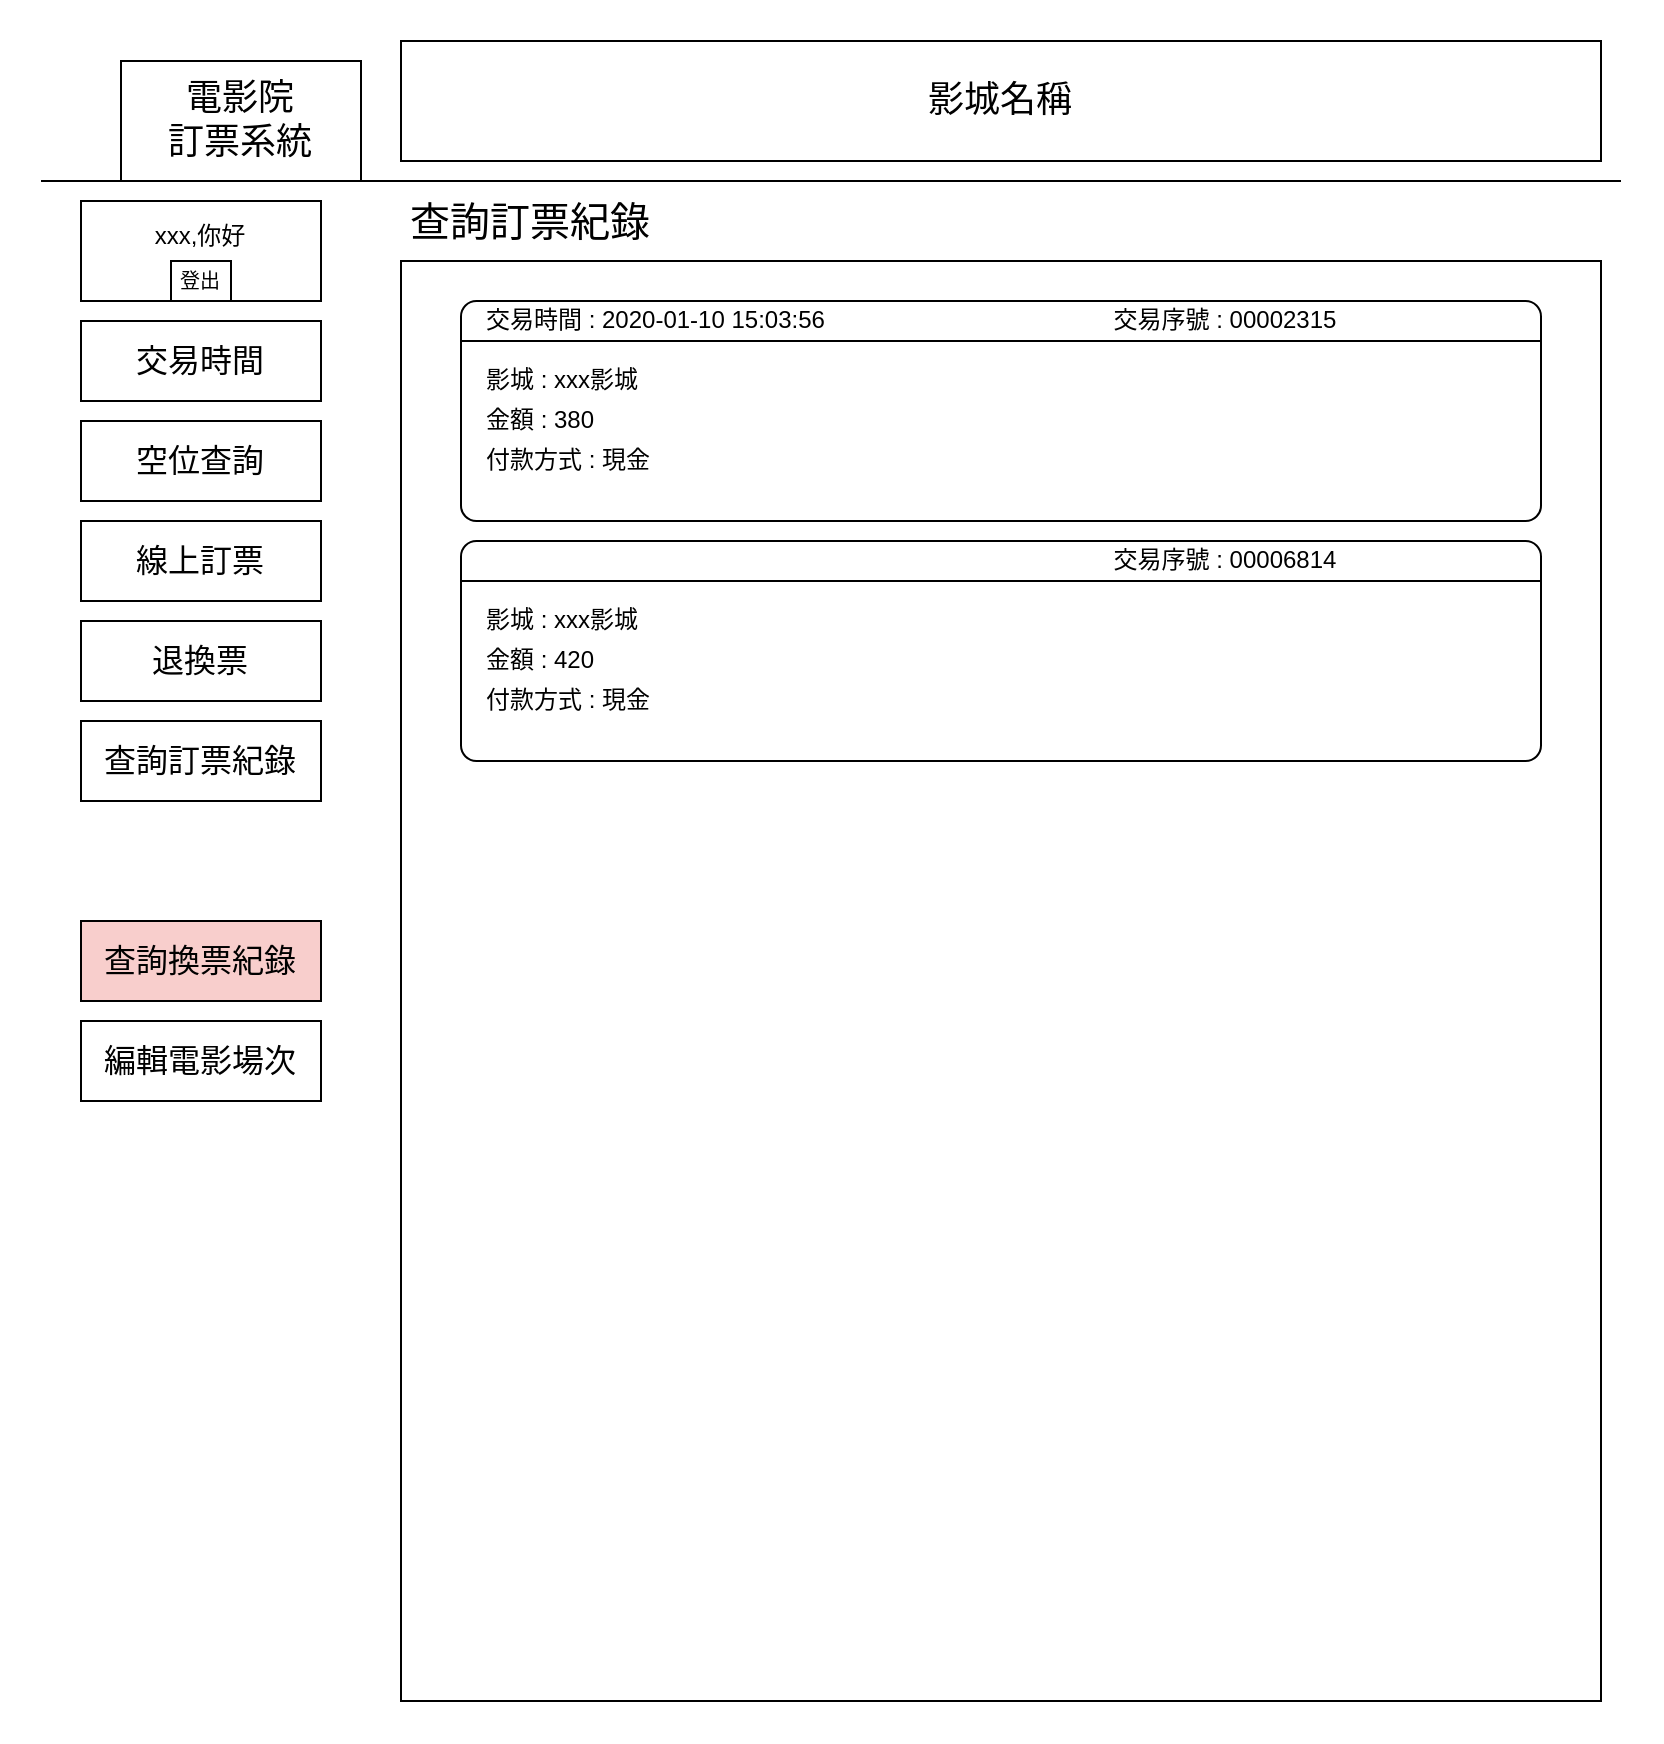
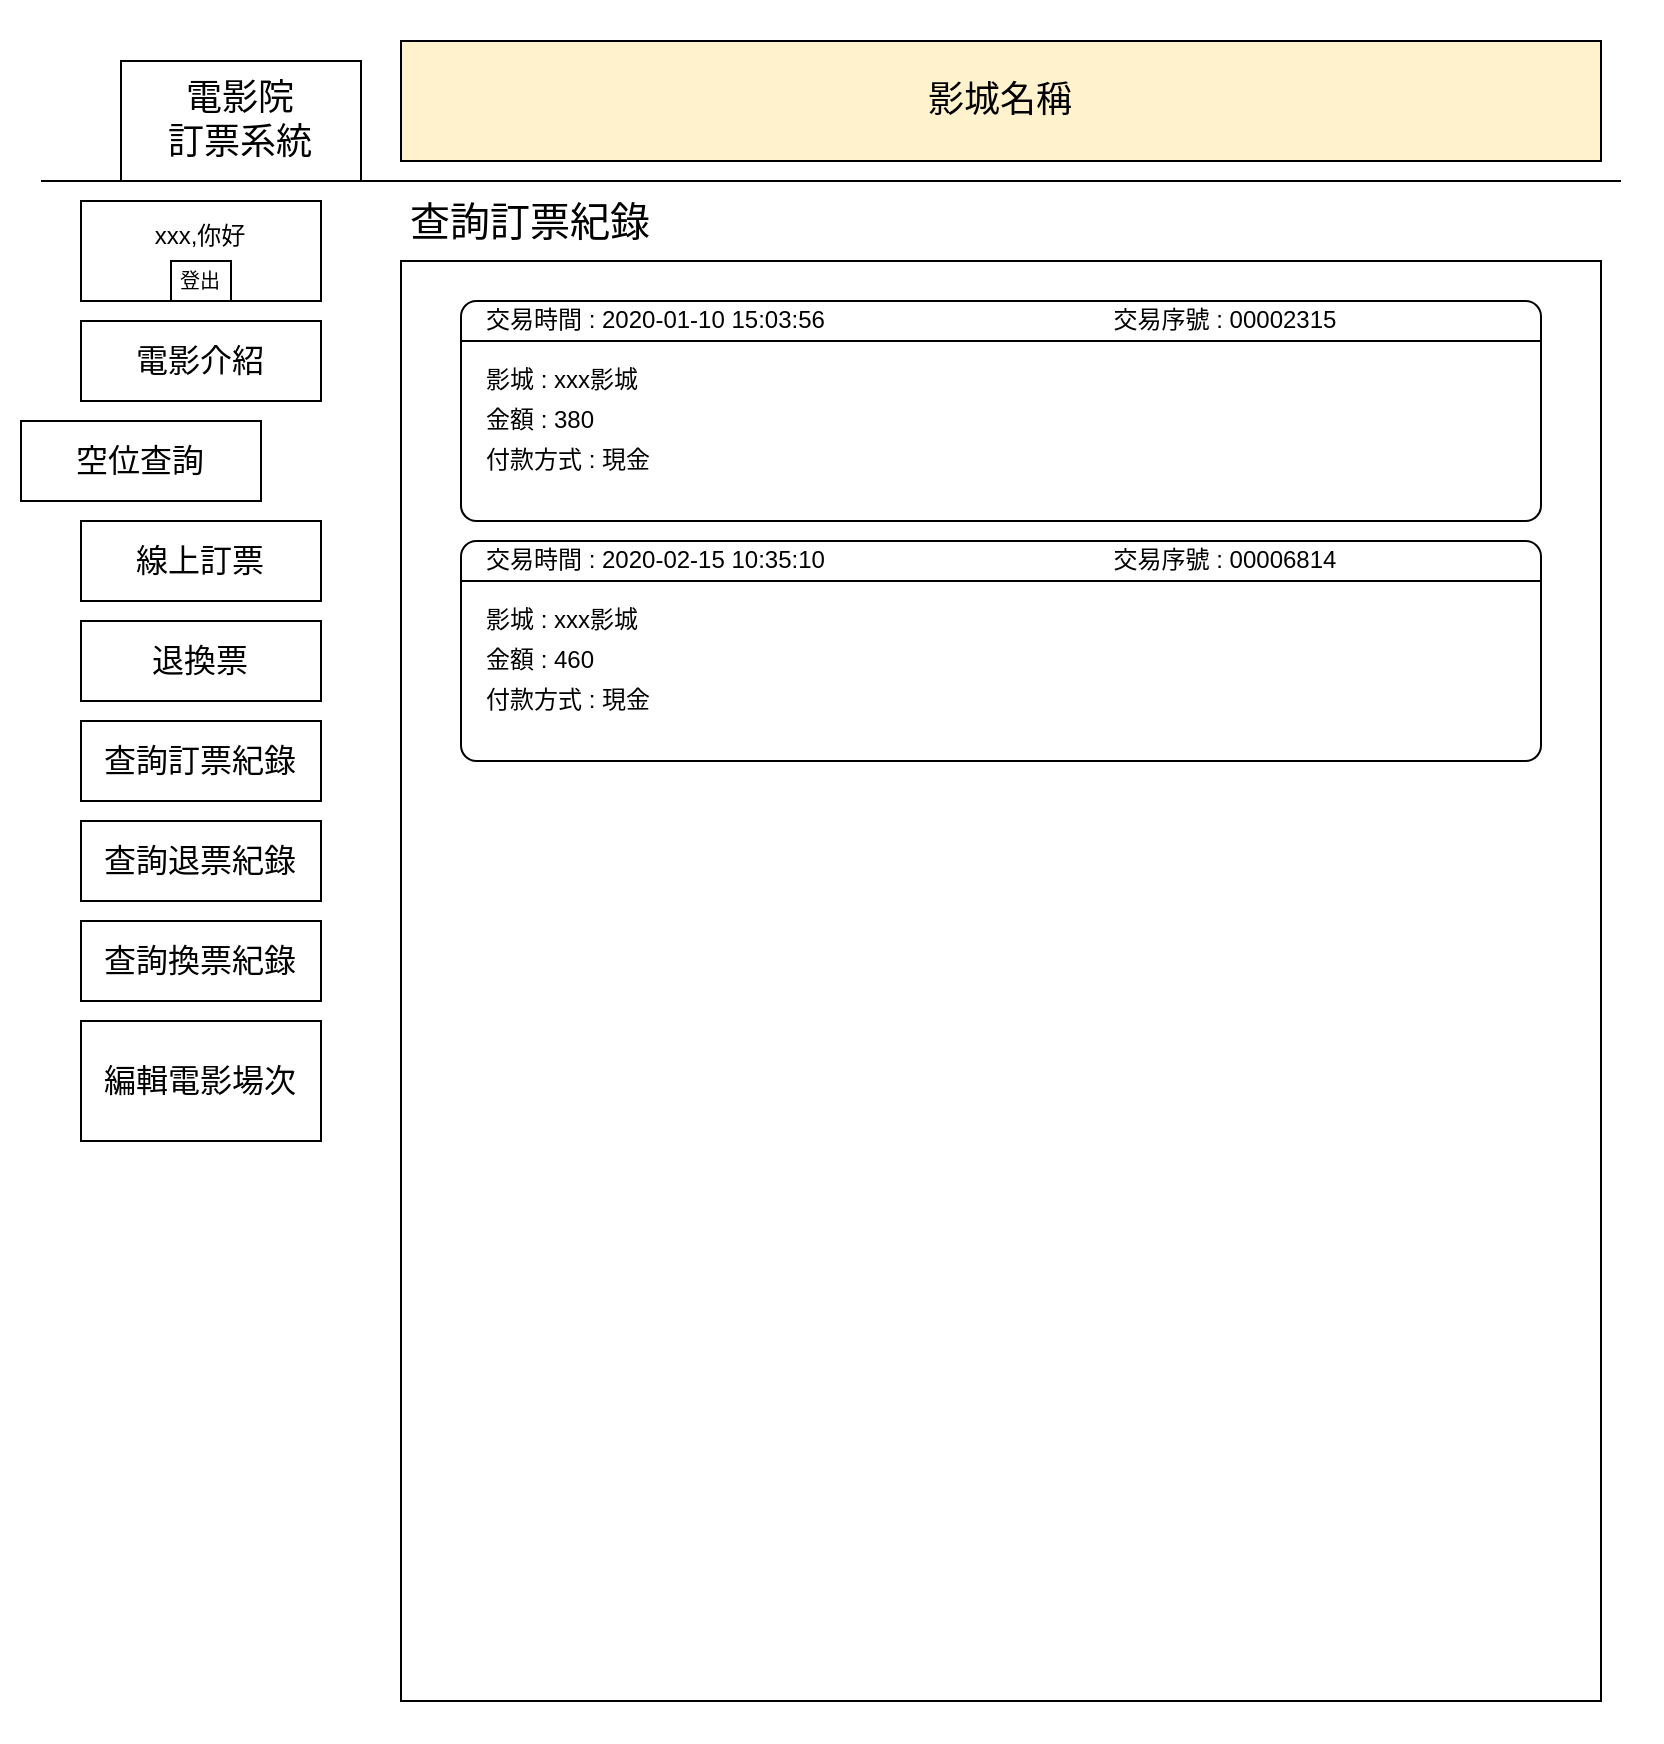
(1001, 101) -> (1001, 101)
(201, 361) -> (201, 361)
(201, 461) -> (141, 461)
none -> (675, 561)
(542, 661) -> (542, 661)
none -> (201, 861)
(201, 961) -> (201, 961)
(201, 1061) -> (201, 1081)
